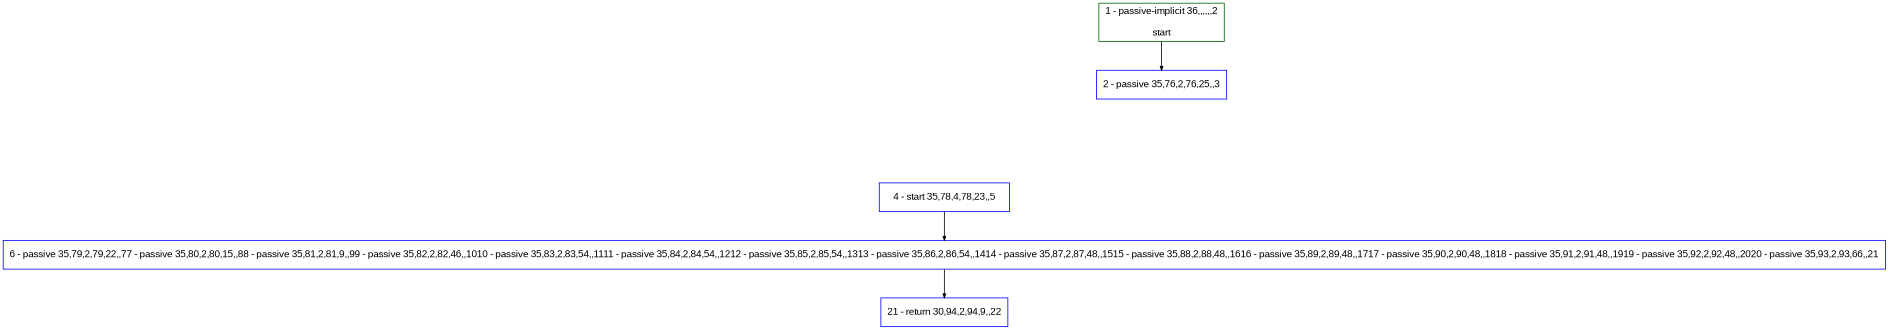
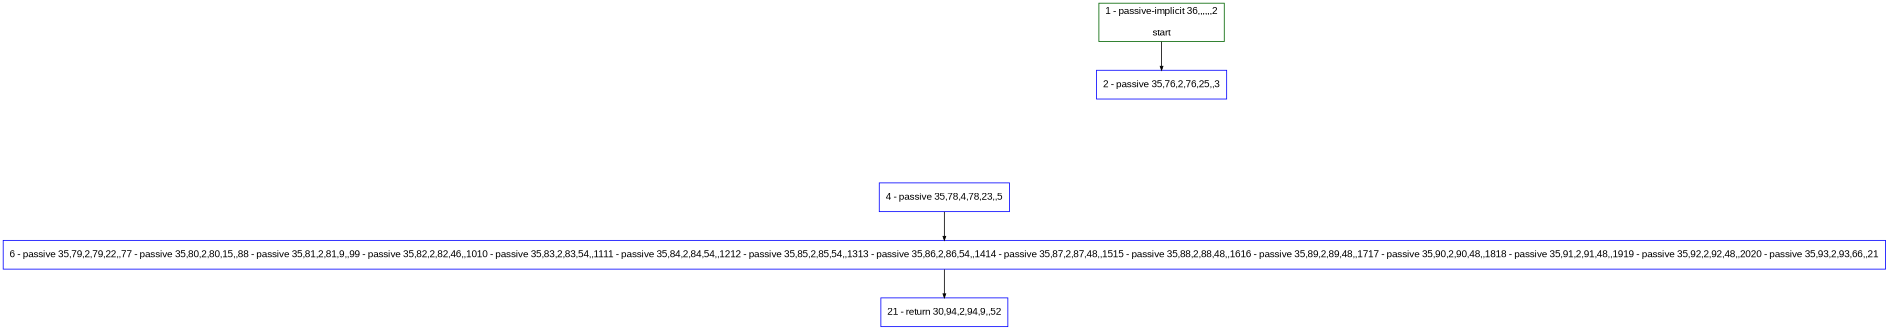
(944, 197) -> (944, 197)
(944, 312) -> (944, 312)
